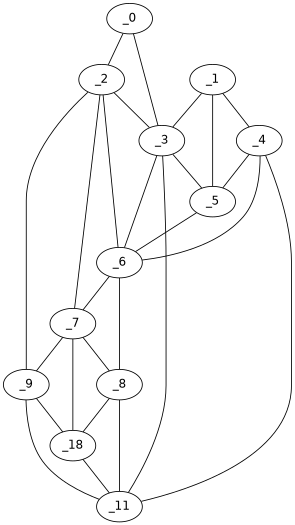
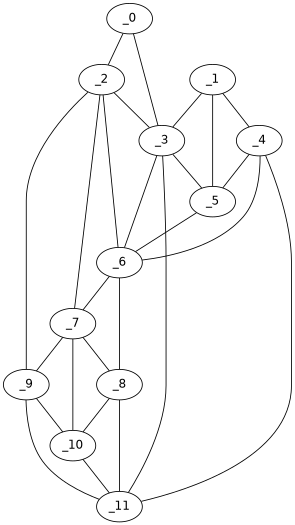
(73, 446) -> (73, 446)
